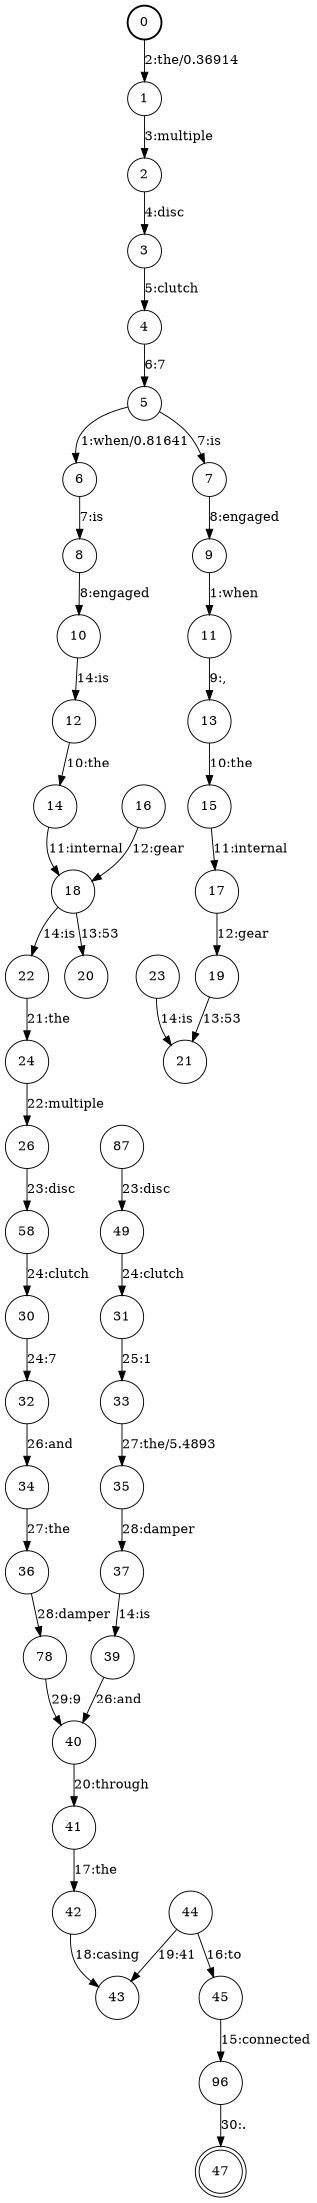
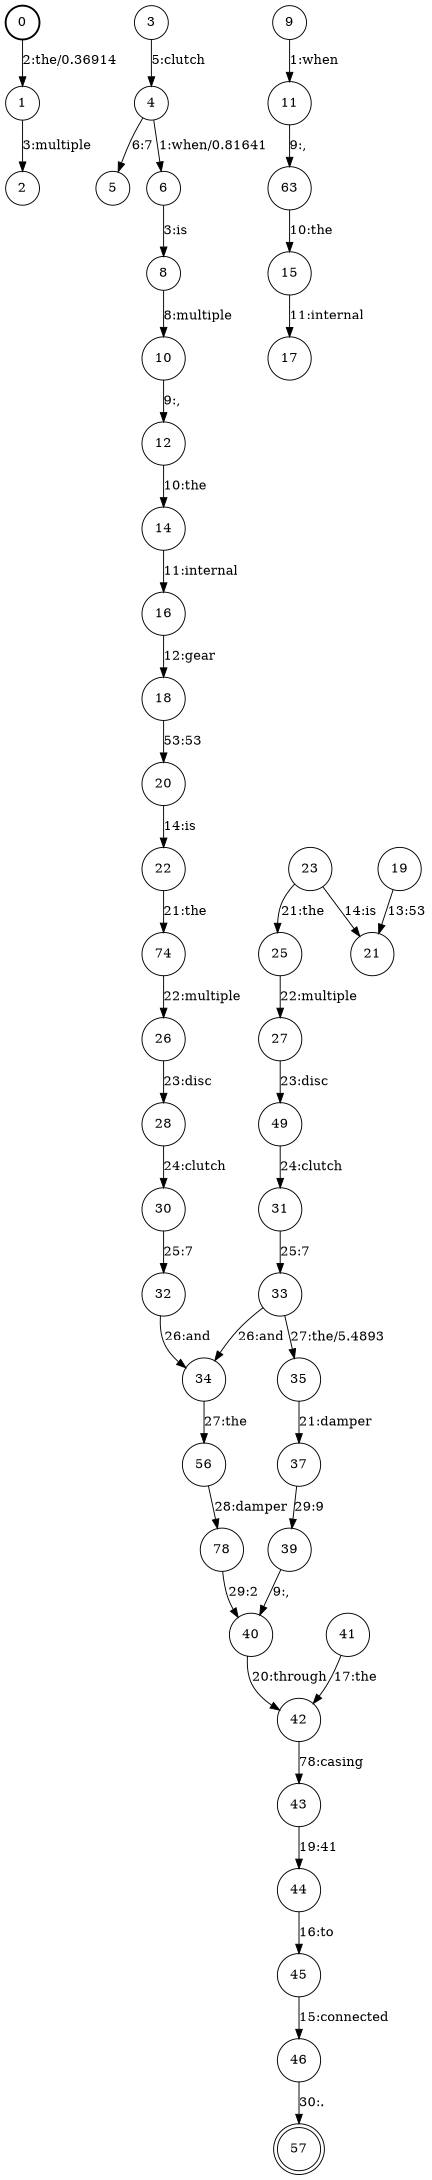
(145, 208) -> none
(93, 422) -> (157, 141)
(209, 480) -> none
(92, 518) -> (176, 231)
(115, 594) -> (198, 316)
(93, 679) -> (173, 401)
(209, 721) -> (290, 188)
(47, 848) -> (164, 566)
(44, 925) -> (164, 822)
(217, 929) -> none
(100, 934) -> (183, 741)
none -> (280, 954)
(27, 1062) -> (164, 954)
(122, 1147) -> (280, 1039)
(27, 1232) -> (164, 1124)
none -> (240, 1328)
(42, 1360) -> (179, 1252)
(137, 1360) -> (295, 1252)
(159, 1530) -> (336, 1422)
(27, 1572) -> (204, 1465)
(135, 1615) -> (309, 1507)
(67, 1700) -> (244, 1592)
(119, 1700) -> (282, 1592)
(74, 1780) -> (252, 1684)
(157, 1952) -> (299, 1843)
(107, 1955) -> (331, 1762)
(221, 2083) -> (299, 2060)
(221, 2172) -> (299, 2149)
